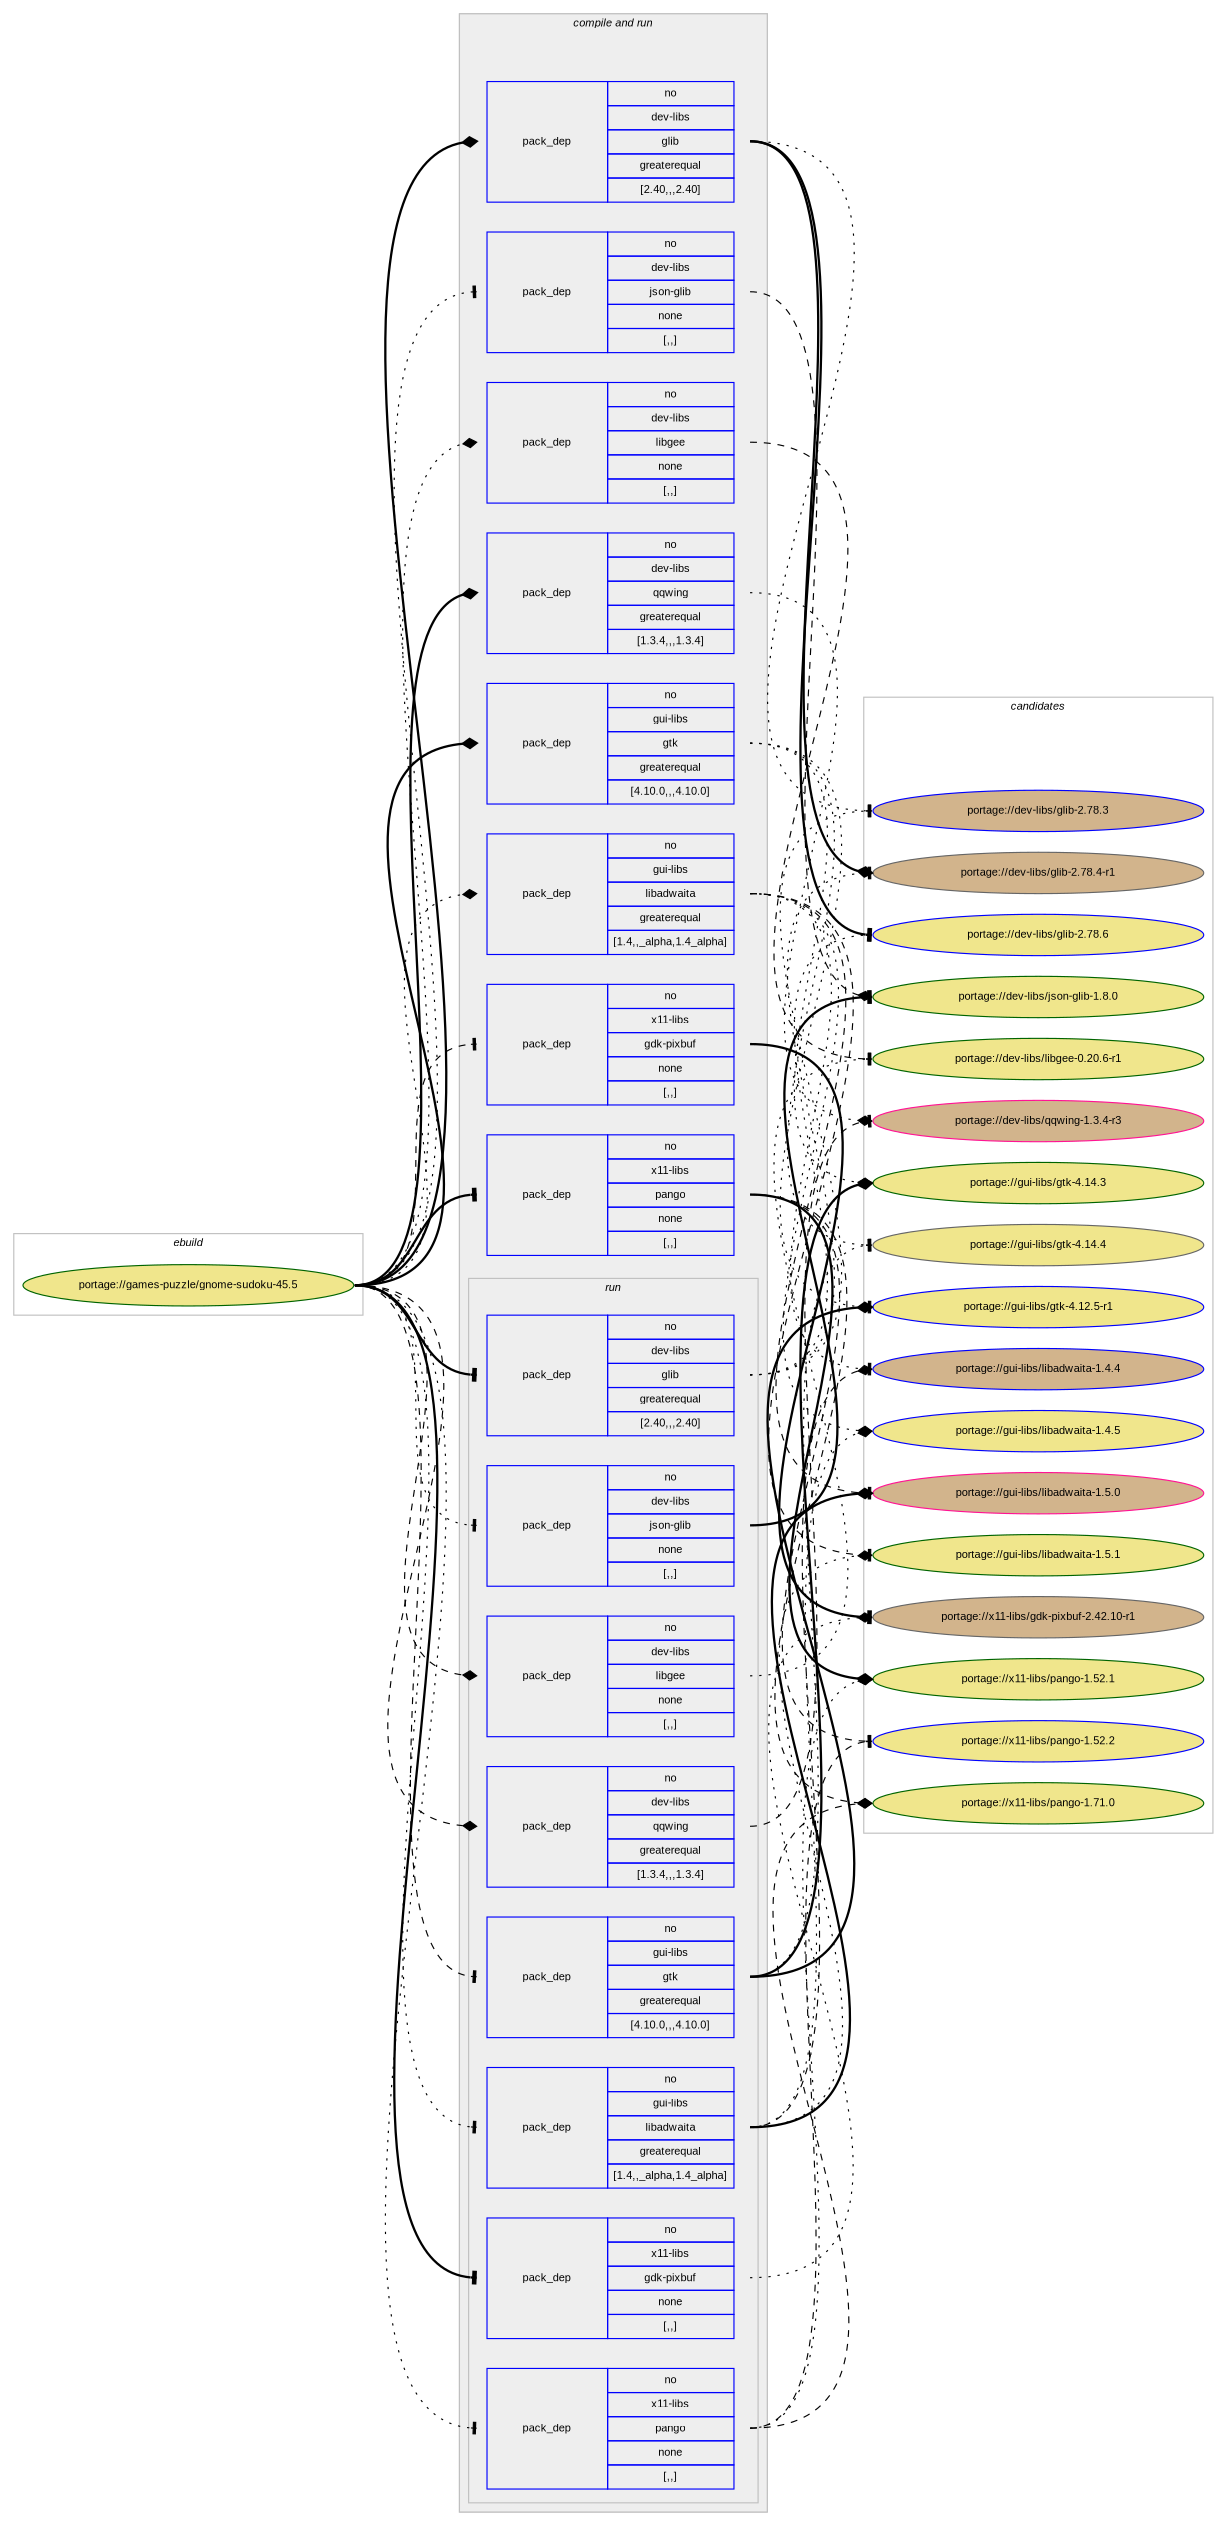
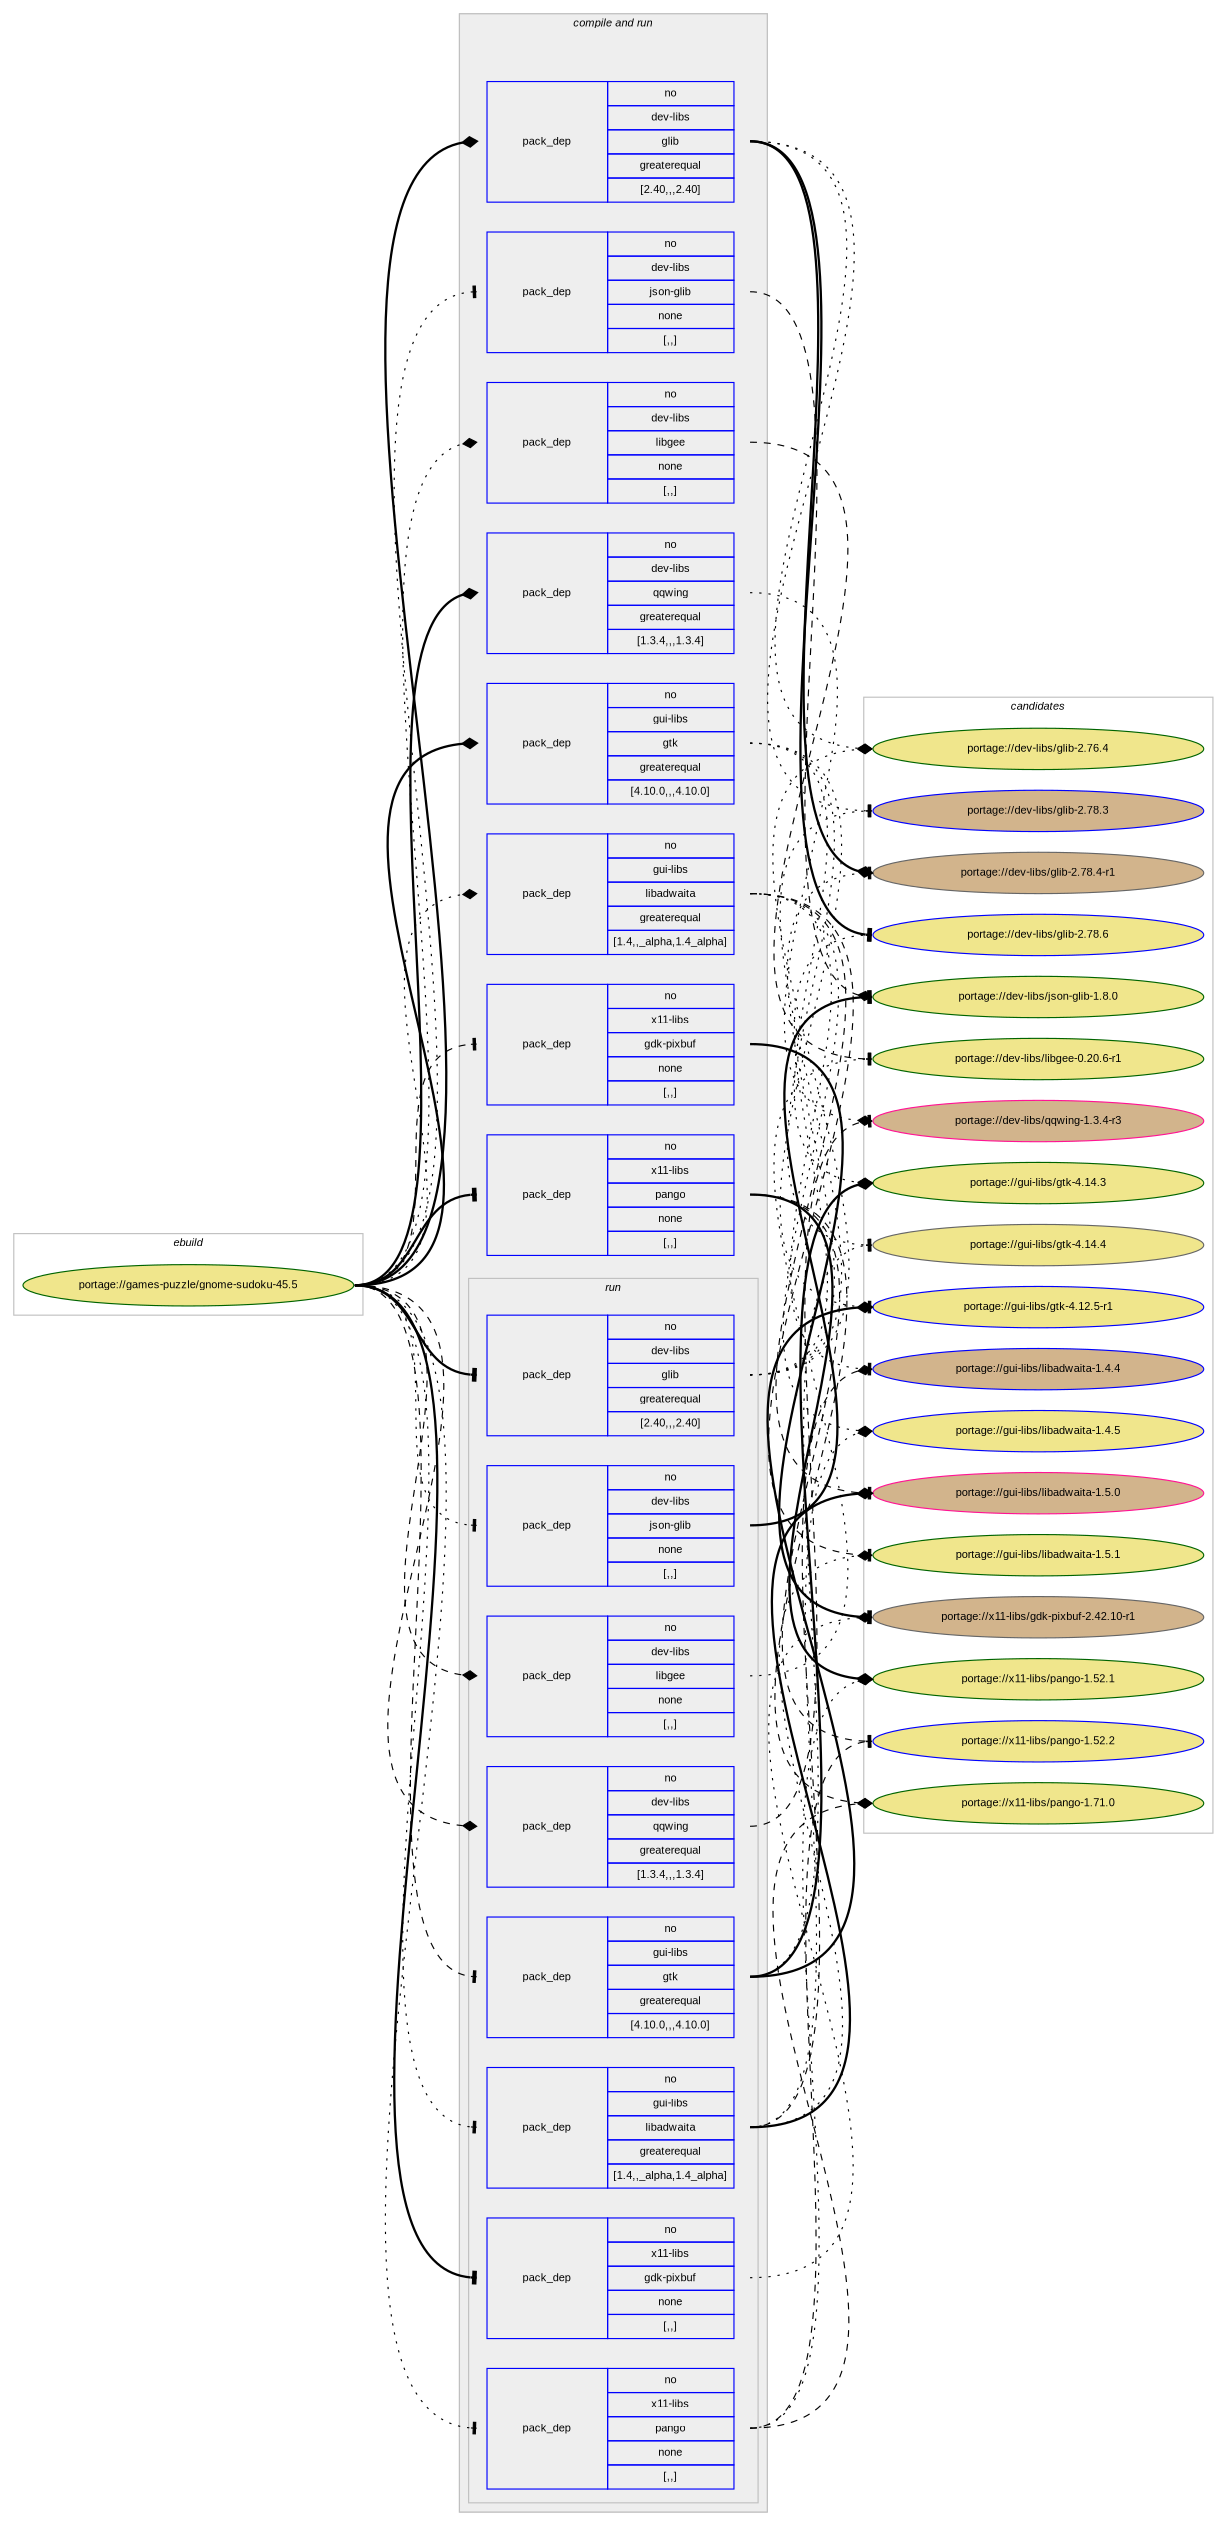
none -> (1038, 749)
